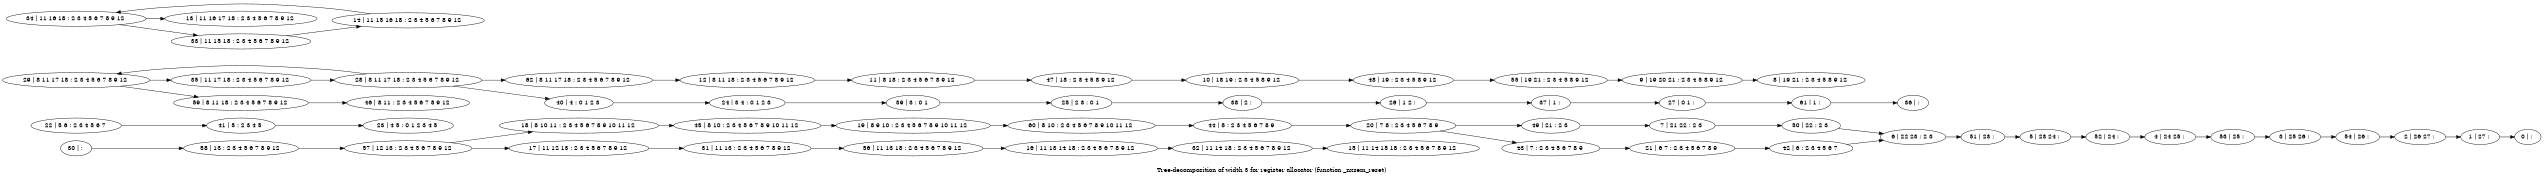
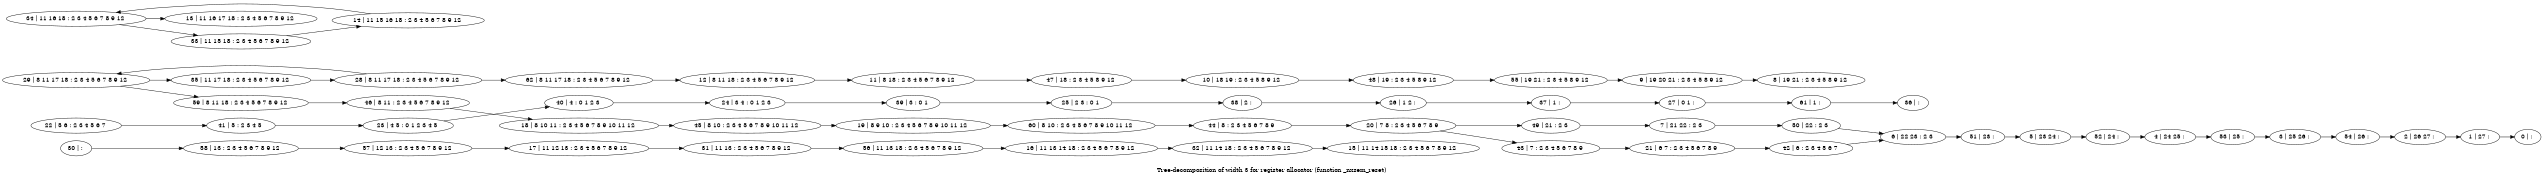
(499, 92) -> (505, 113)
(490, 137) -> (483, 113)
